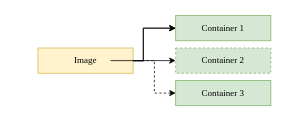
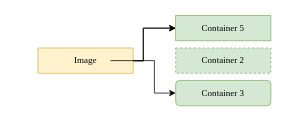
(223, 28) -> (223, 28)
(163, 60) -> none
(154, 85) -> (154, 85)
(223, 93) -> (223, 93)
